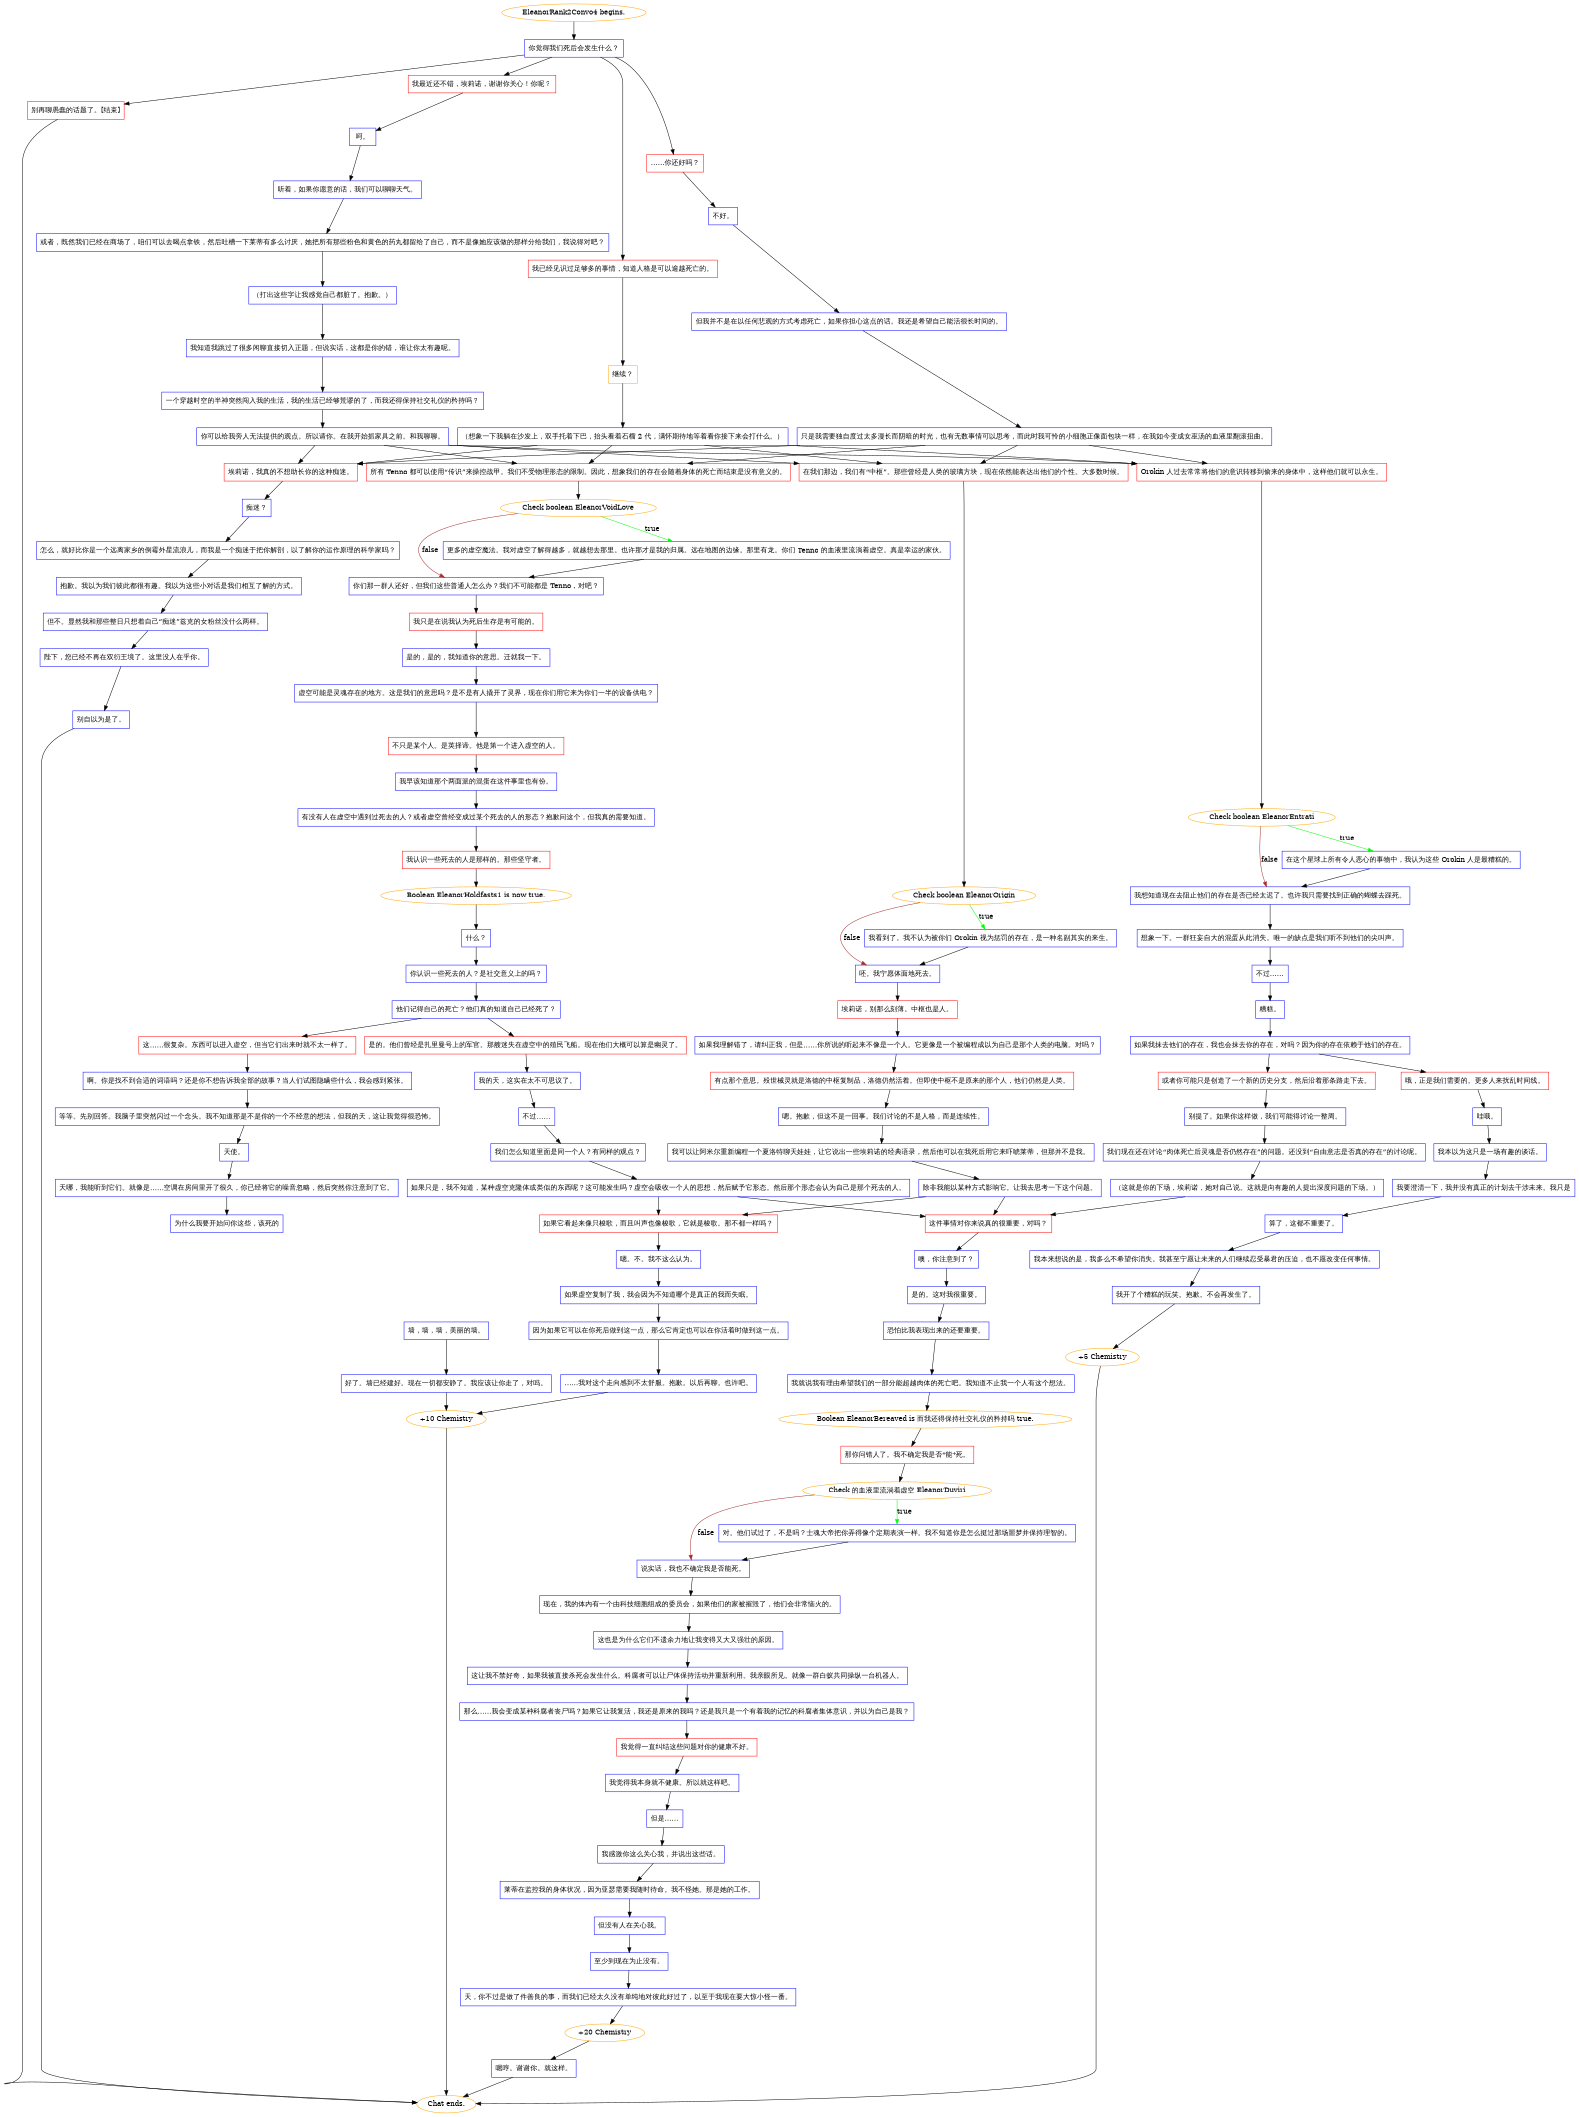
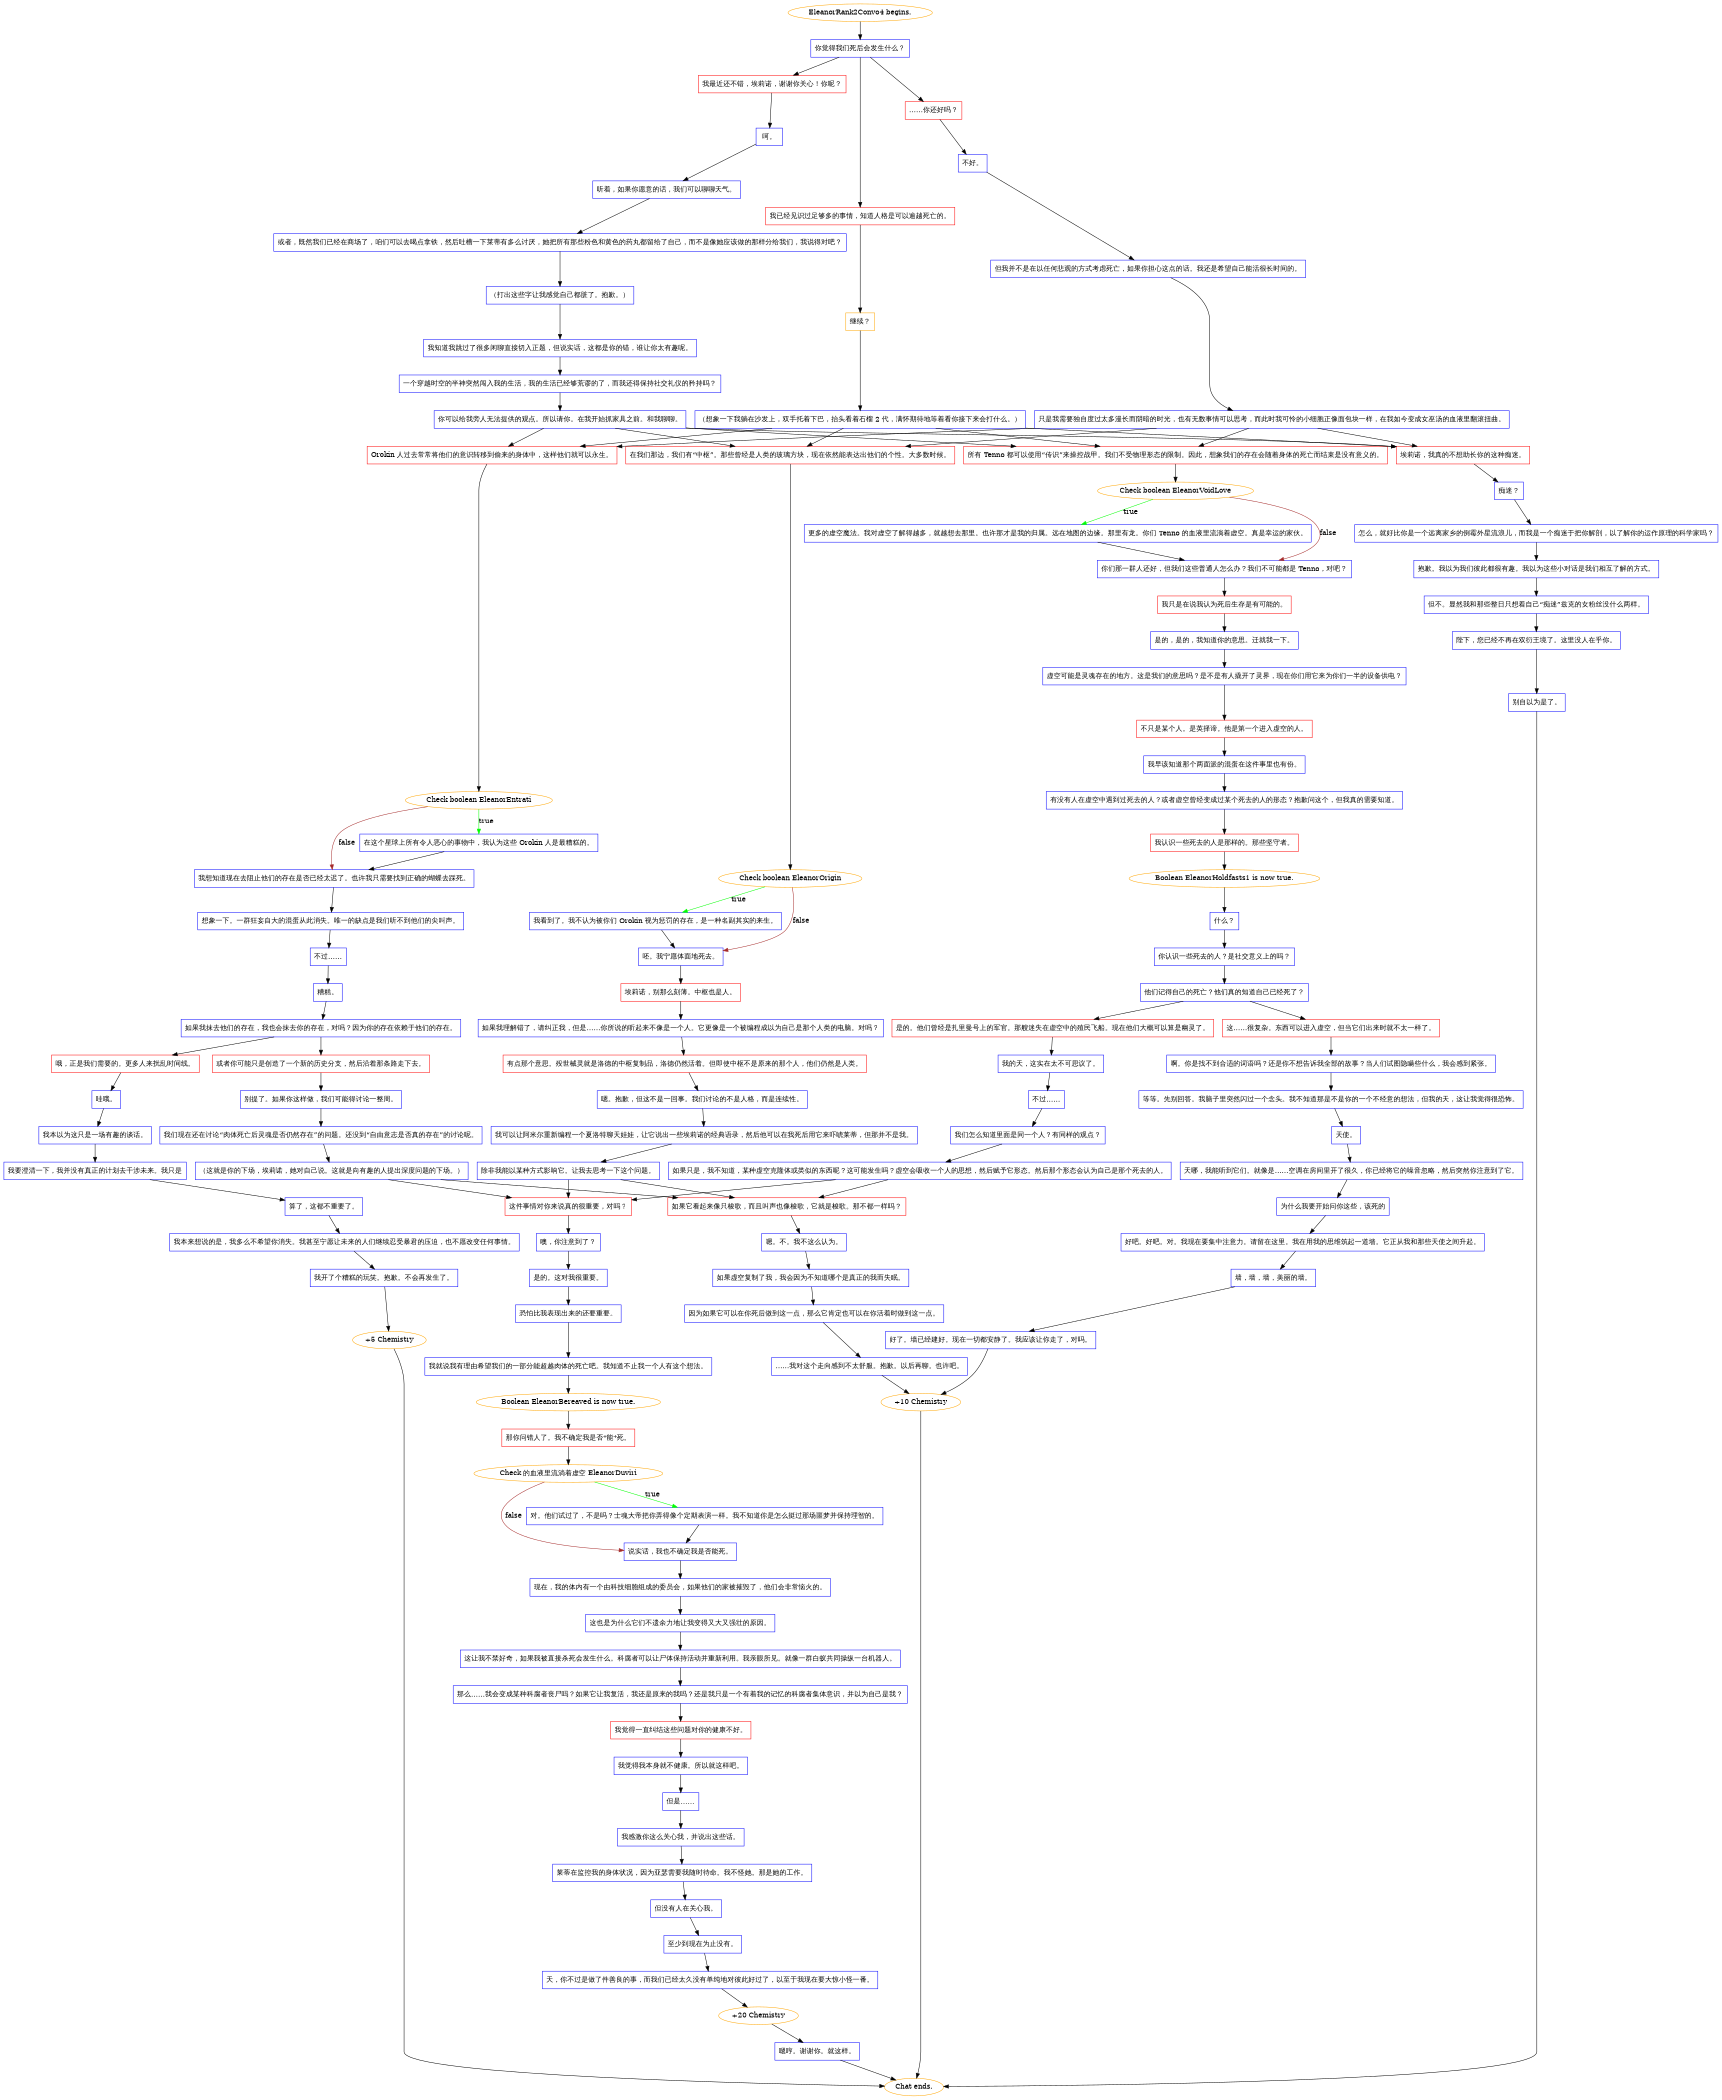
(76, 110) -> none
none -> (557, 1189)
none -> (1303, 1242)
(925, 1419) -> (568, 1402)
